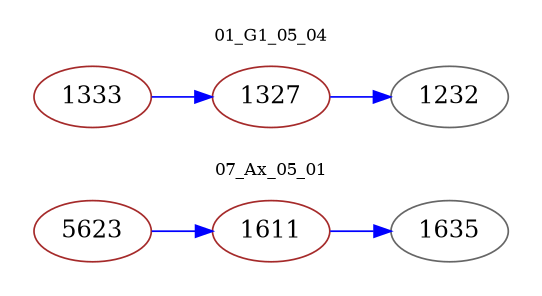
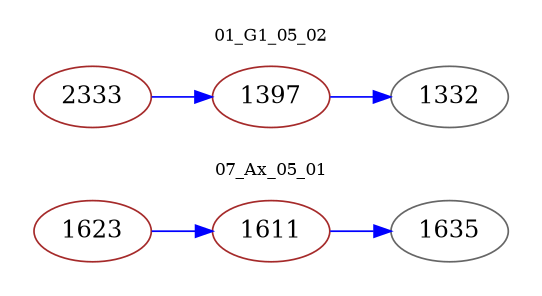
(271, 37) -> (271, 37)
(93, 97) -> (93, 97)
(271, 97) -> (271, 97)
(450, 97) -> (450, 97)
(93, 231) -> (93, 231)
